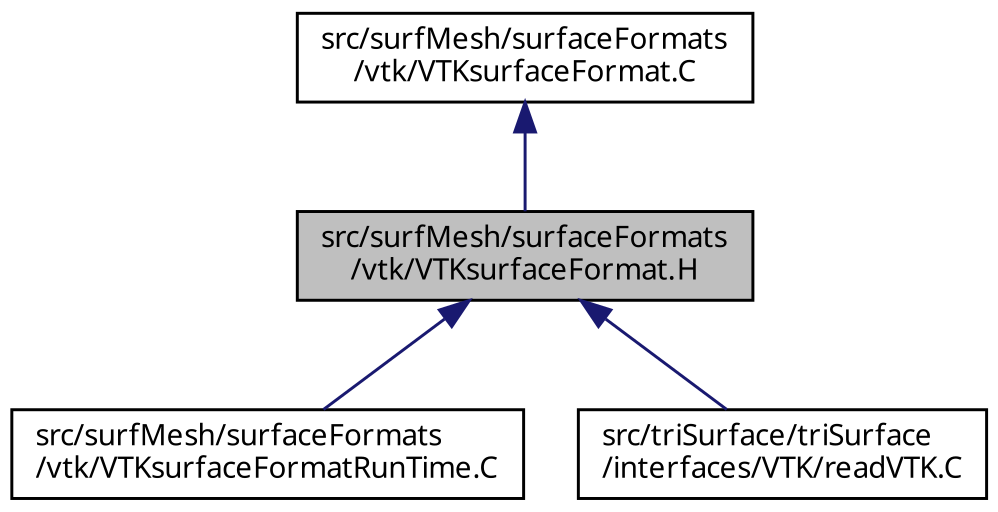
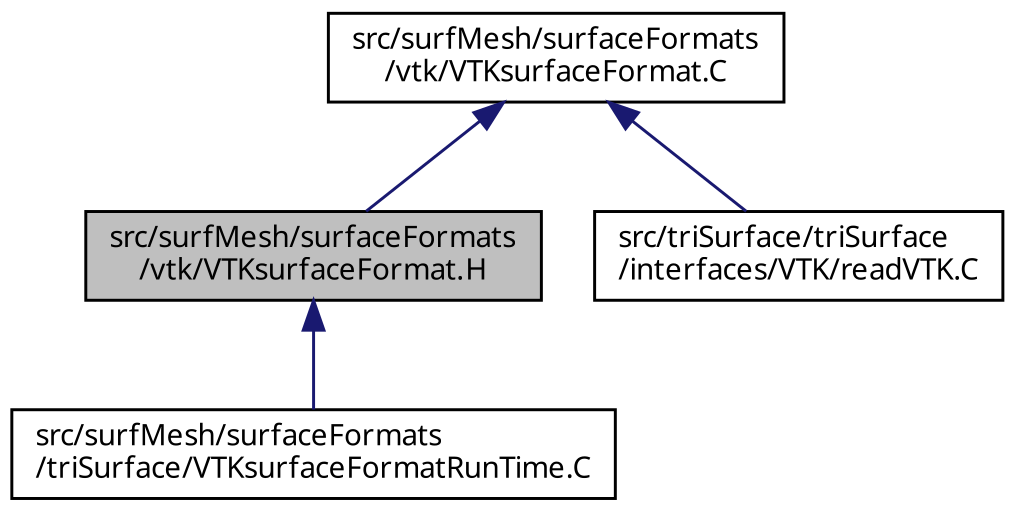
(666, 364) -> (689, 166)
(268, 454) -> (314, 454)
